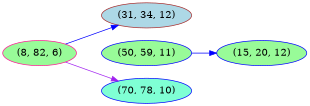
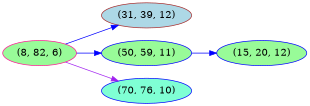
(147, 15) -> (147, 15)
none -> (86, 53)
(147, 91) -> (147, 91)
